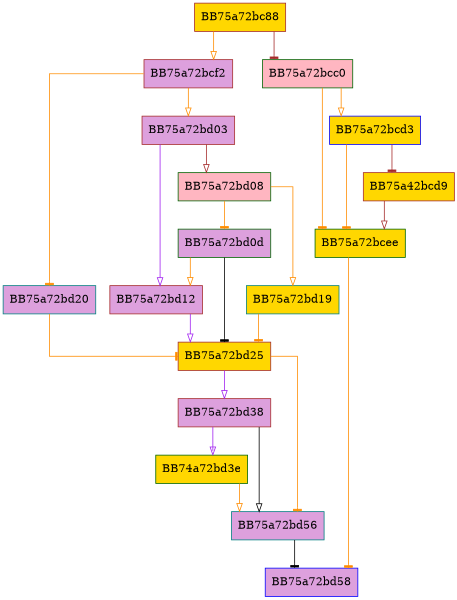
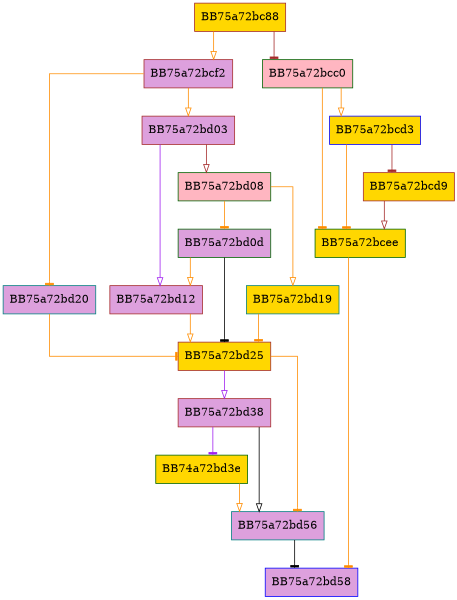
(409, 187) -> (409, 187)
(190, 324) -> (190, 324)
(213, 439) -> (213, 439)
